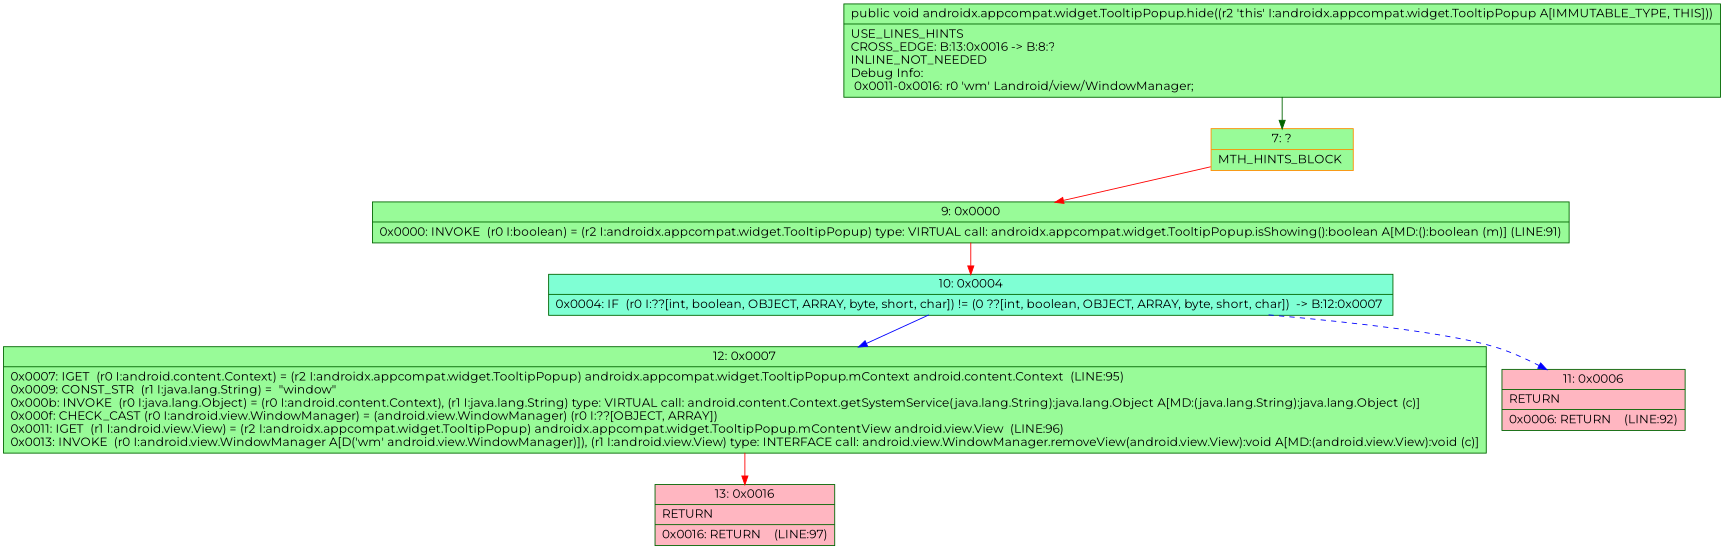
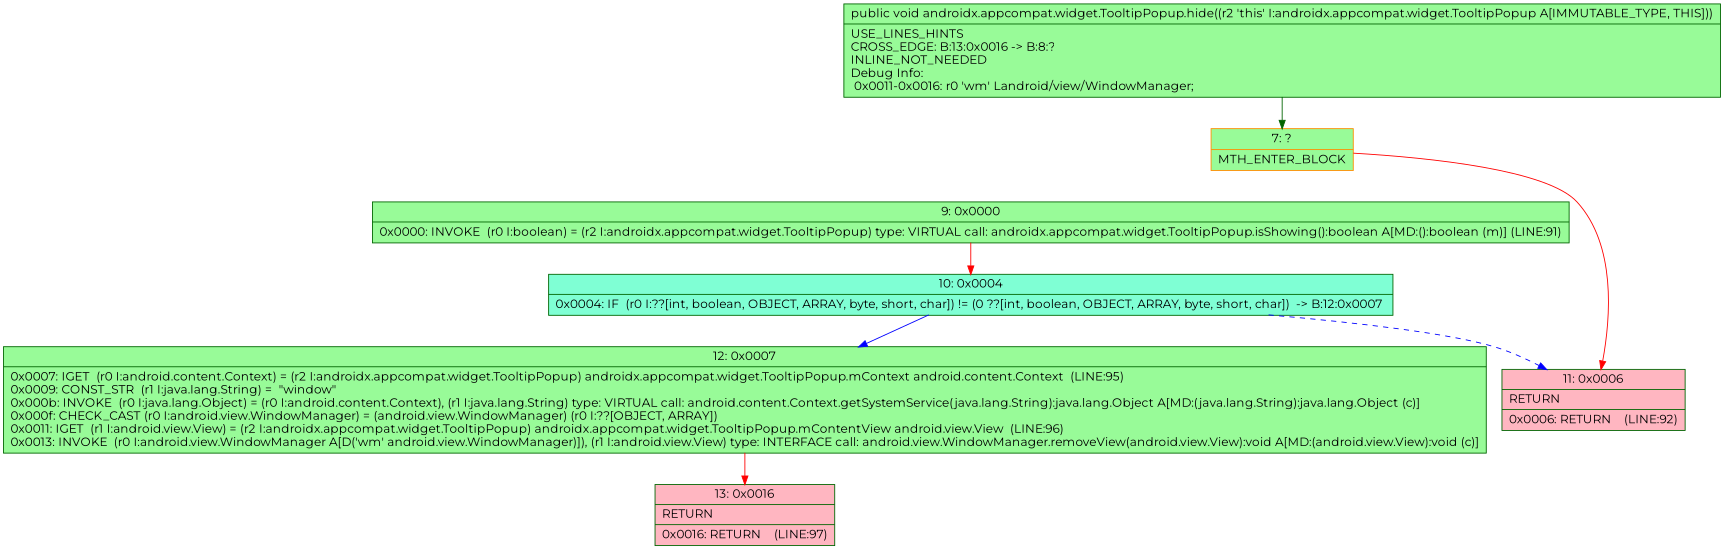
(1280, 160) -> (1282, 160)
(1137, 184) -> (1549, 185)
